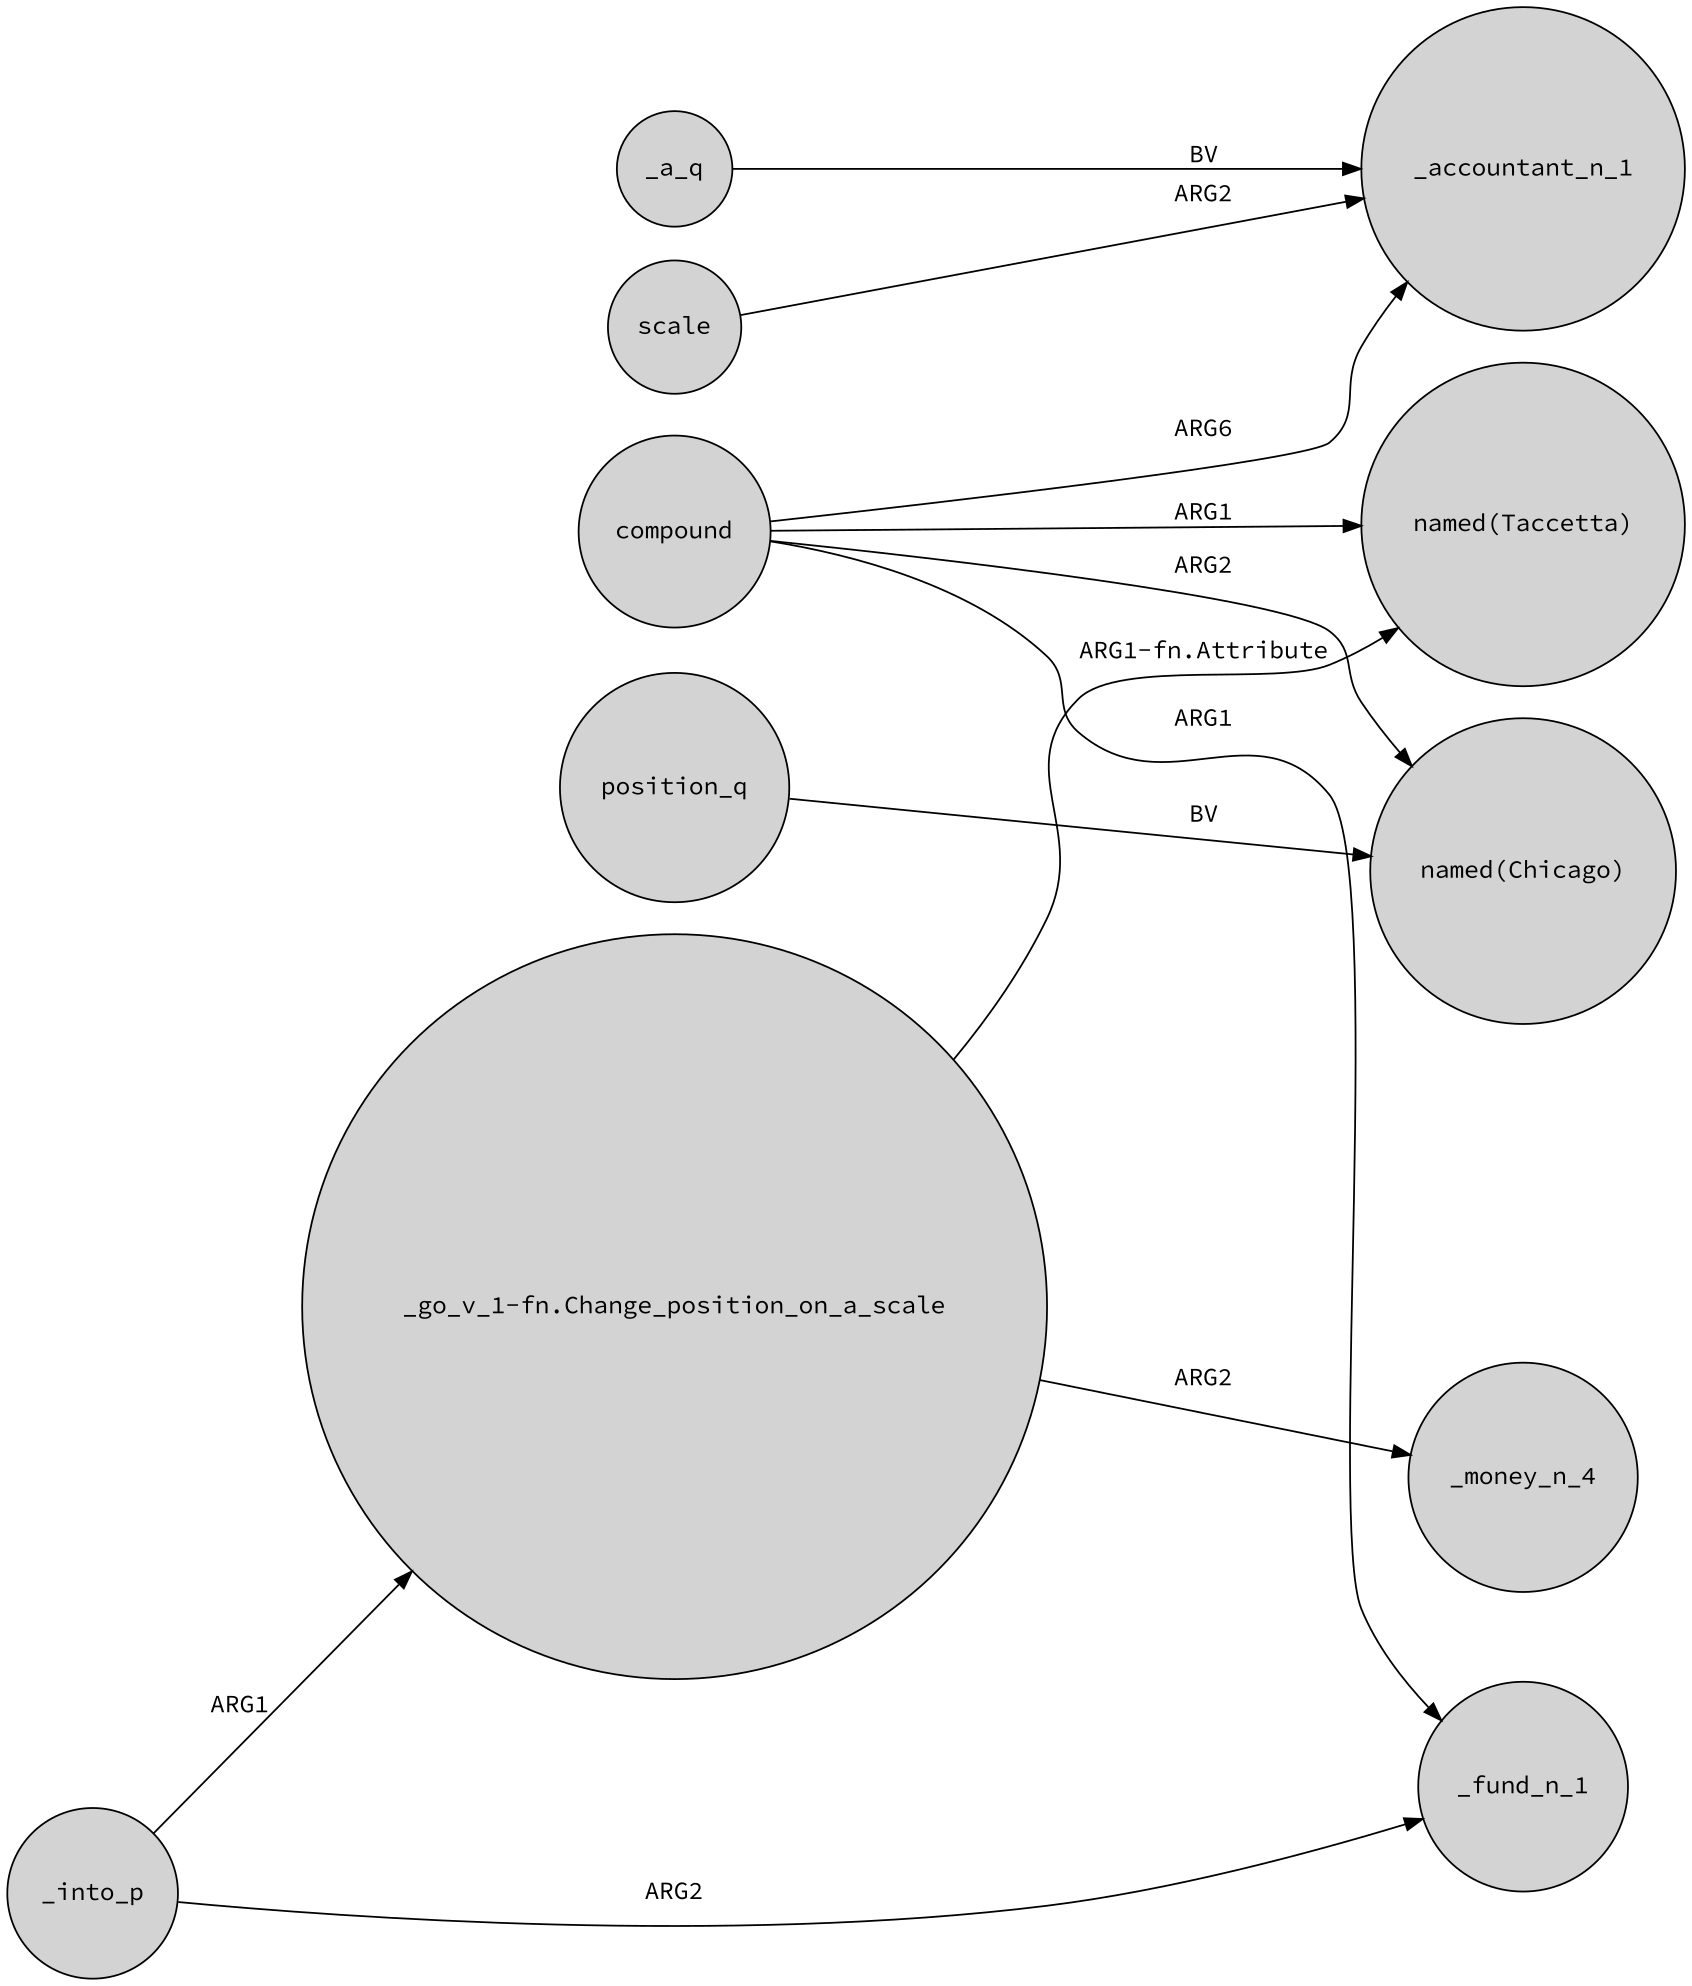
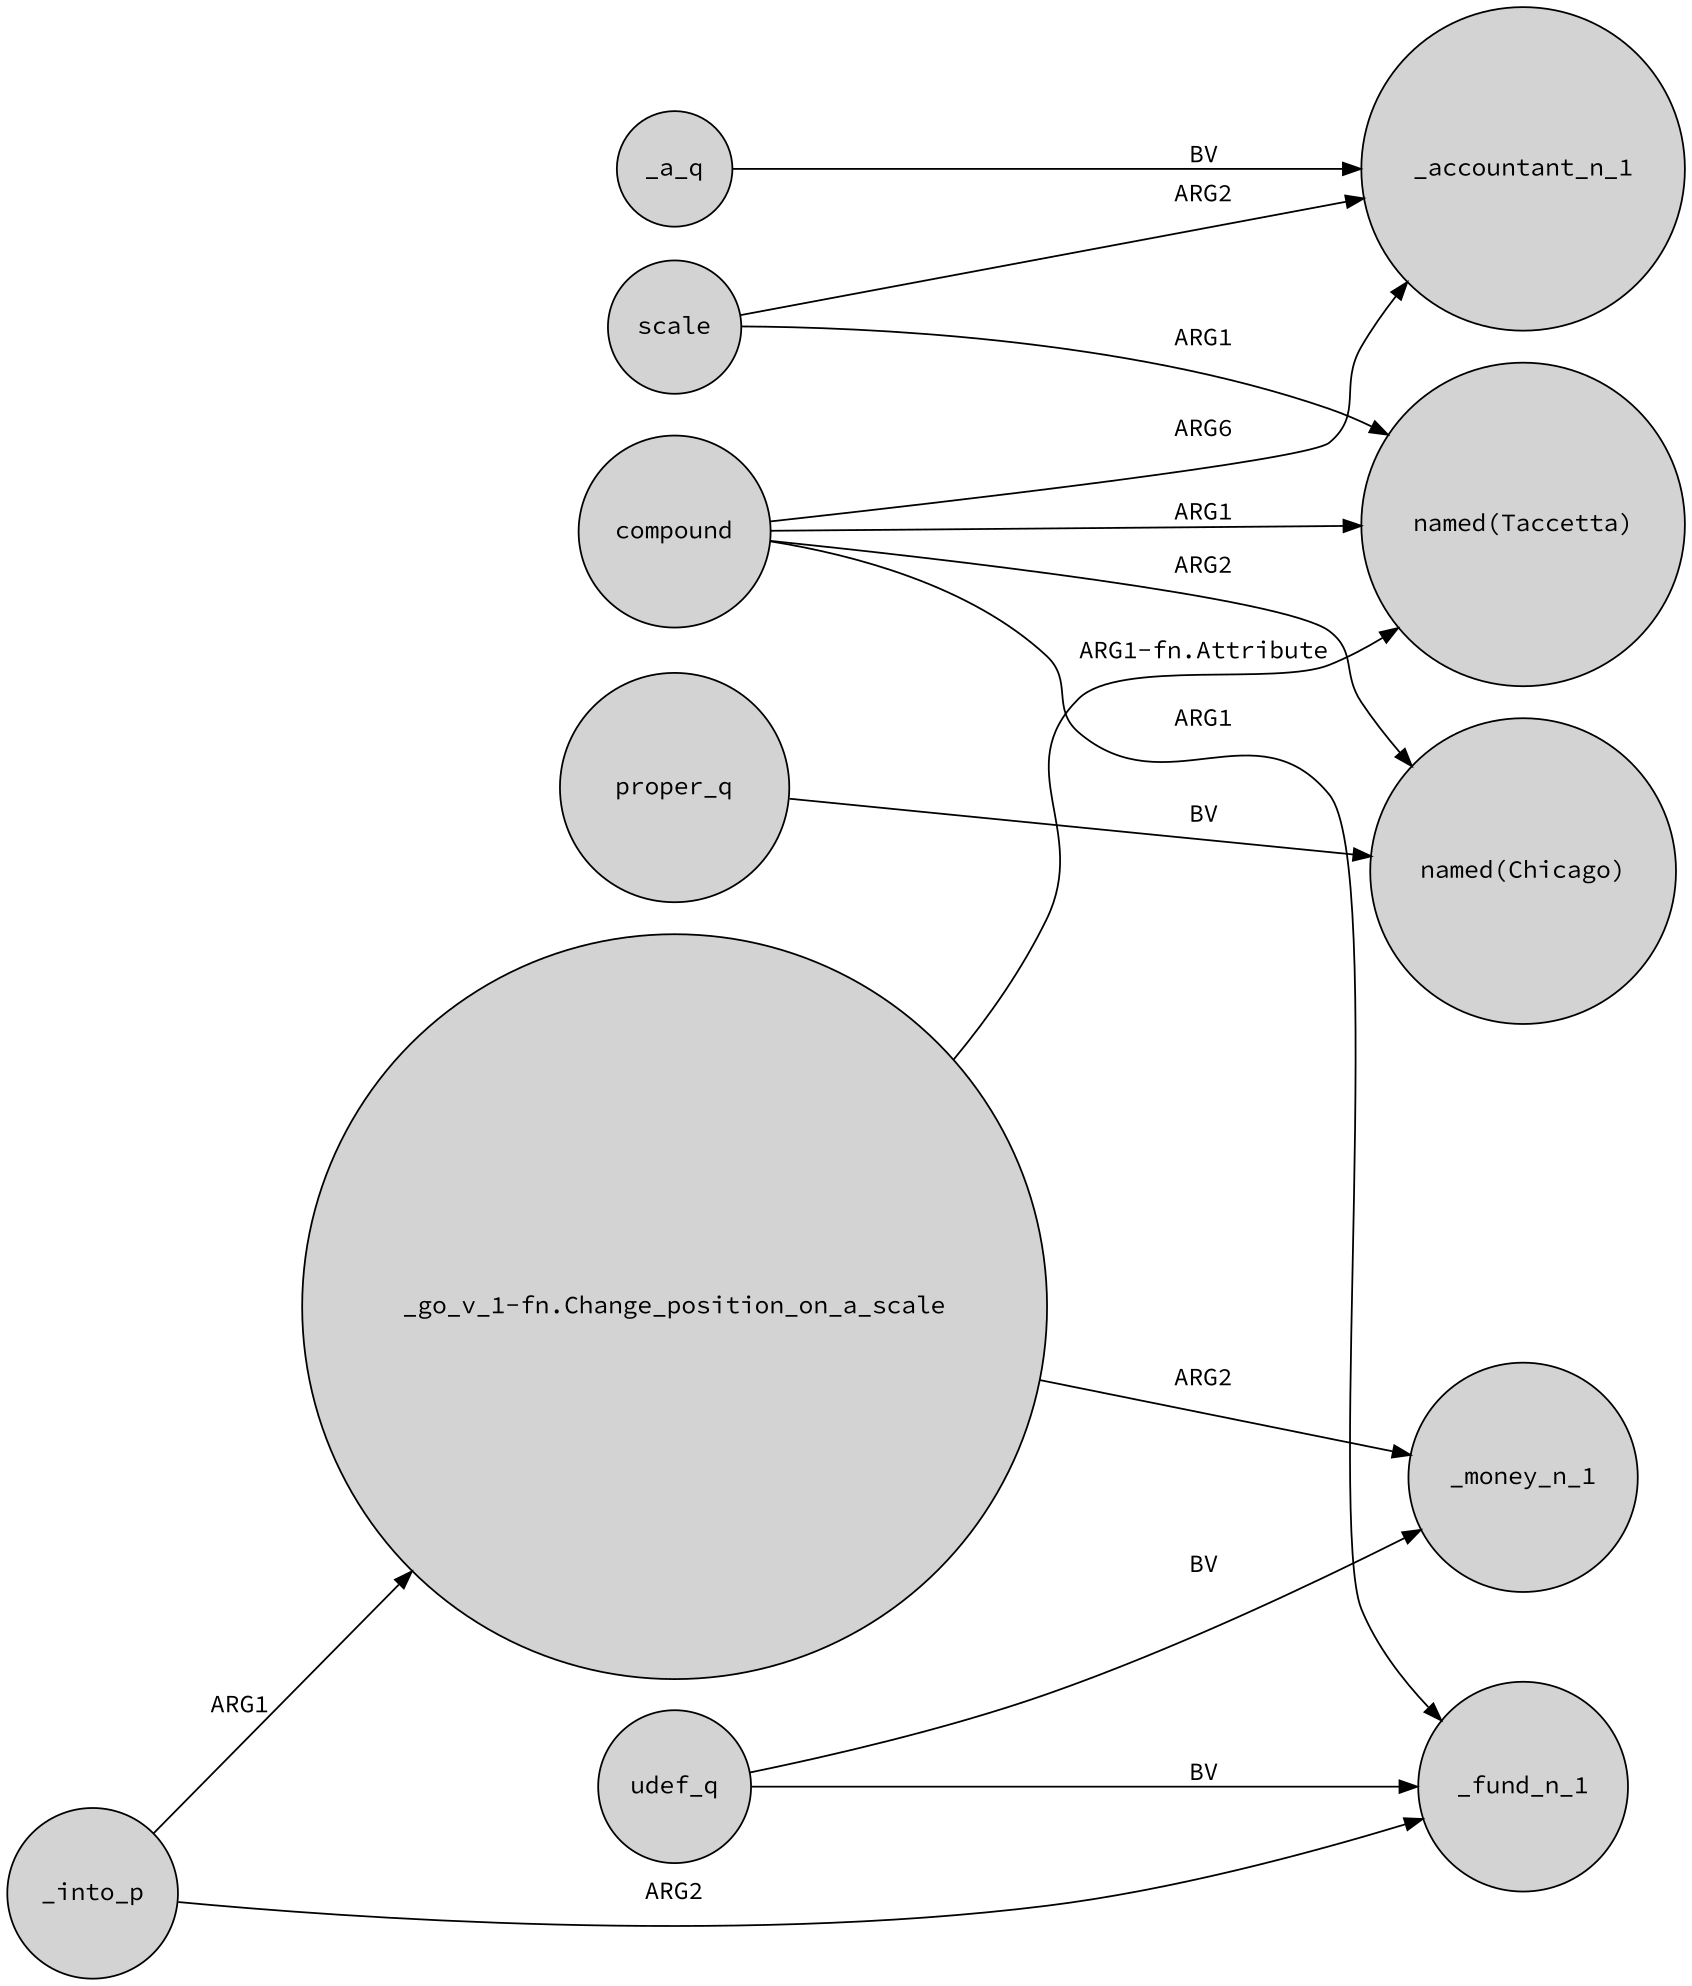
none -> (1062, 349)
(675, 788) -> (675, 788)
(1523, 1477) -> (1523, 1477)
none -> (675, 1787)
